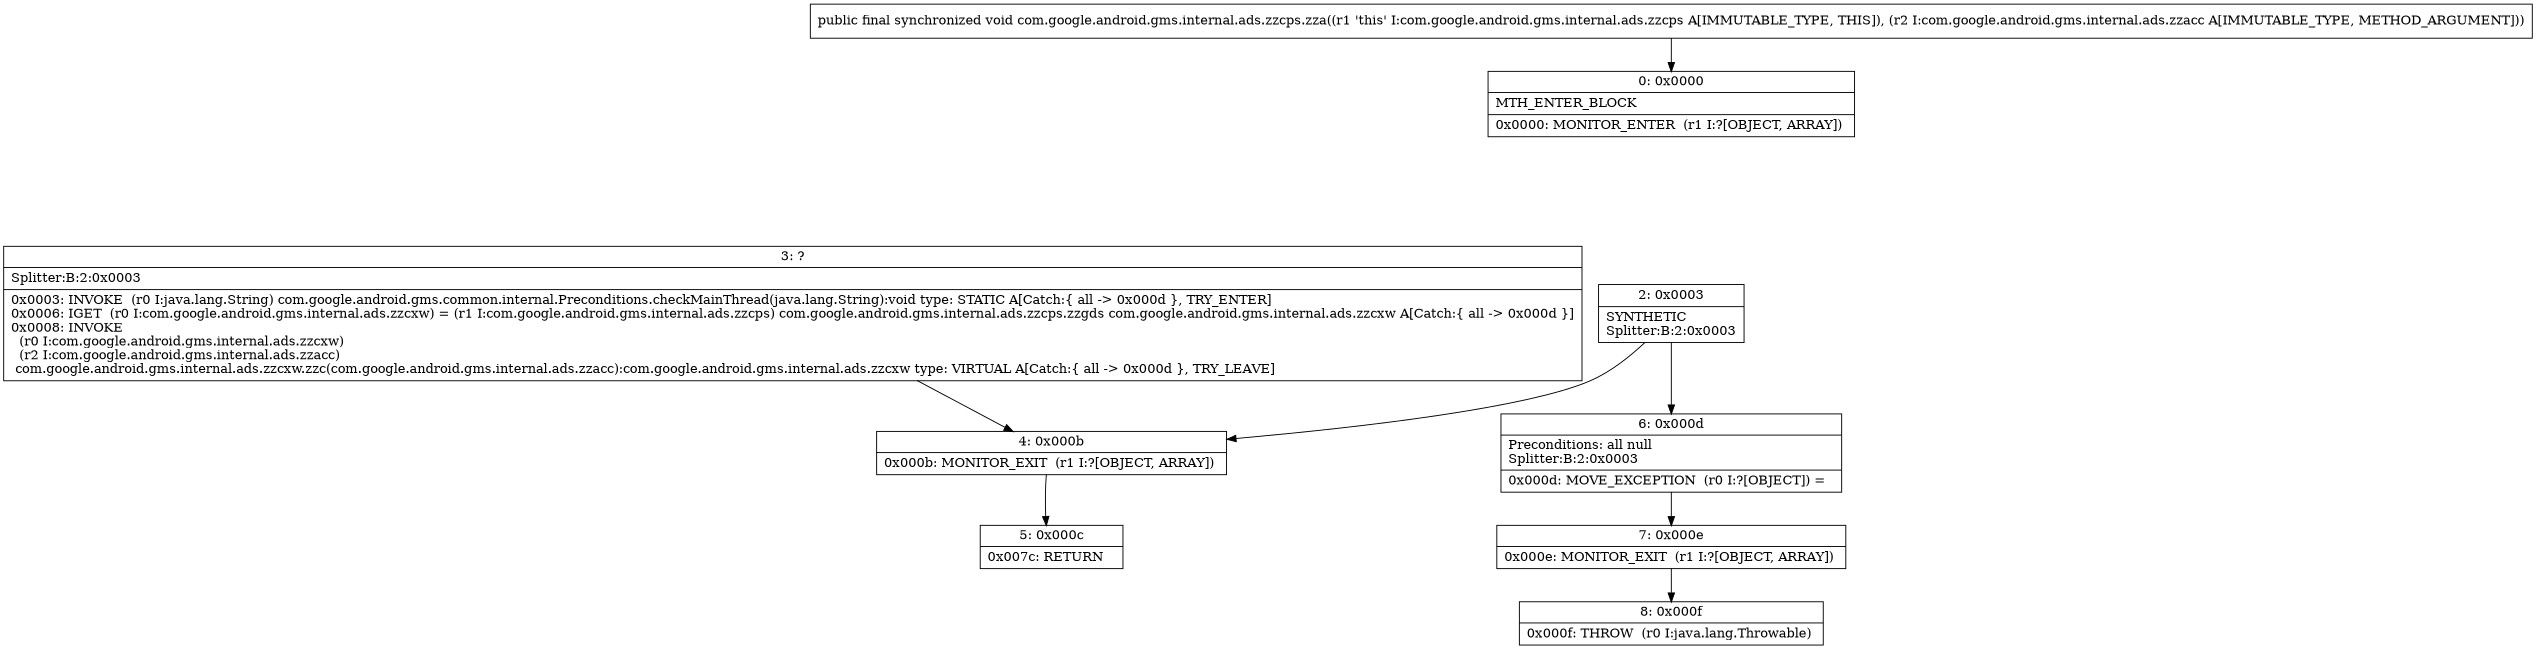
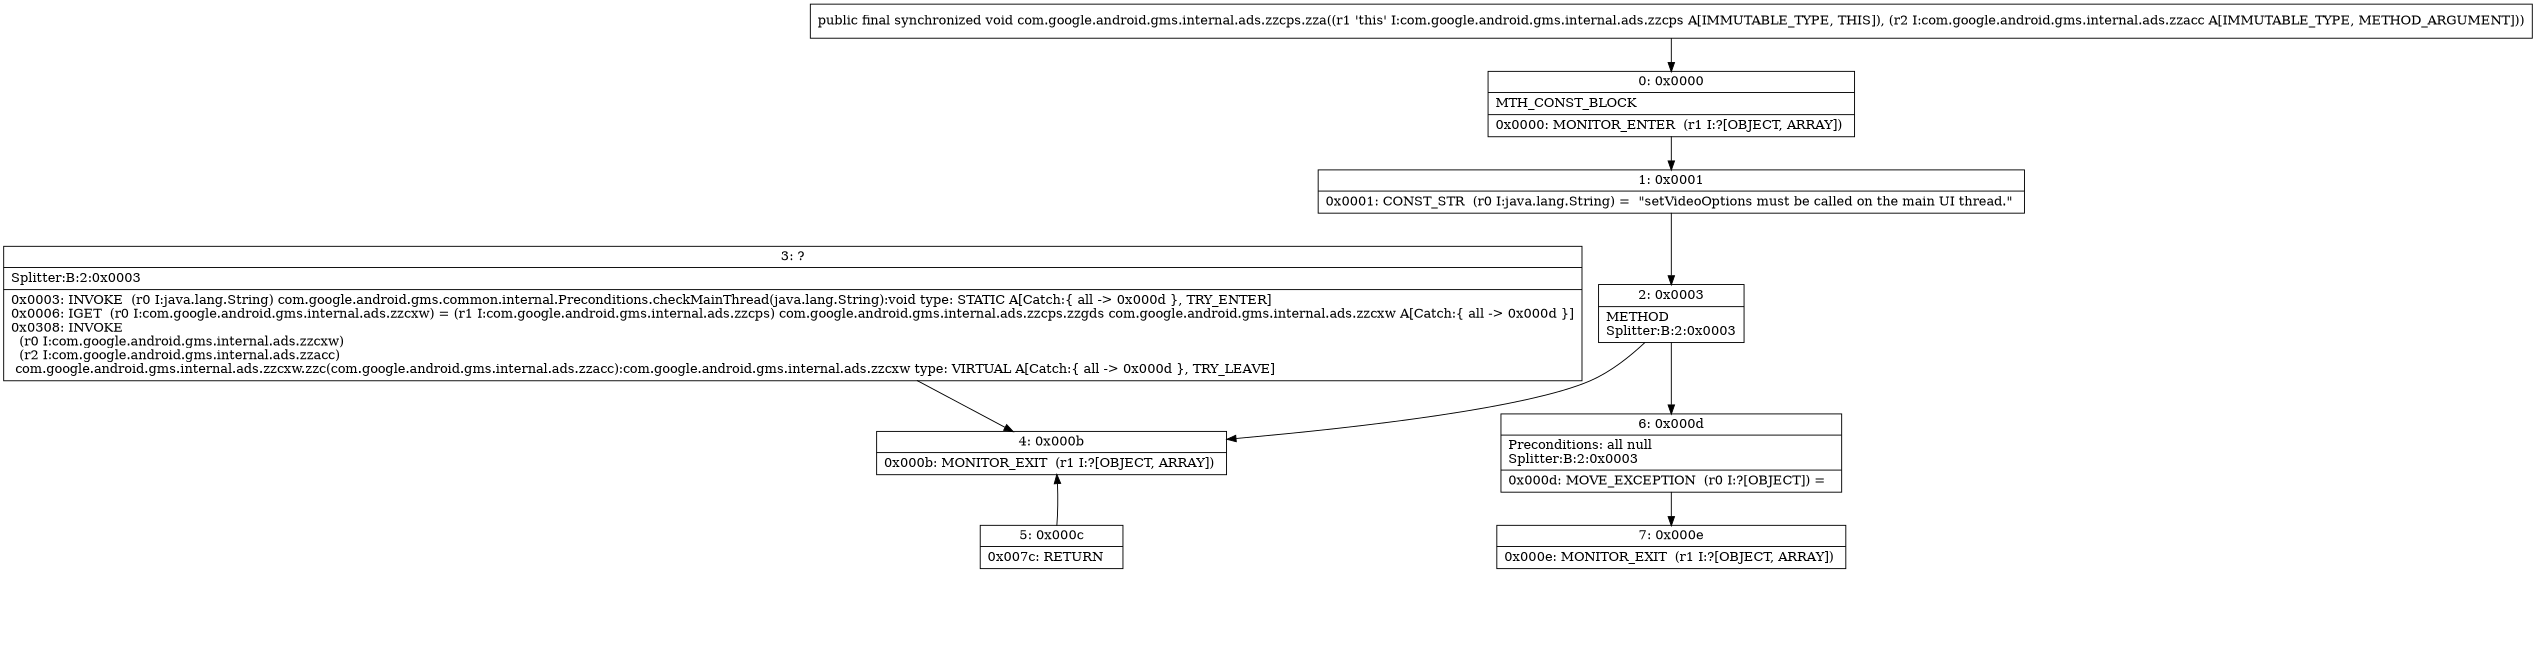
(1566, 103) -> (1566, 103)
none -> (1671, 192)
(1646, 317) -> (1638, 317)
(71, 328) -> (71, 328)
(1045, 495) -> (1058, 505)
(1671, 623) -> none
